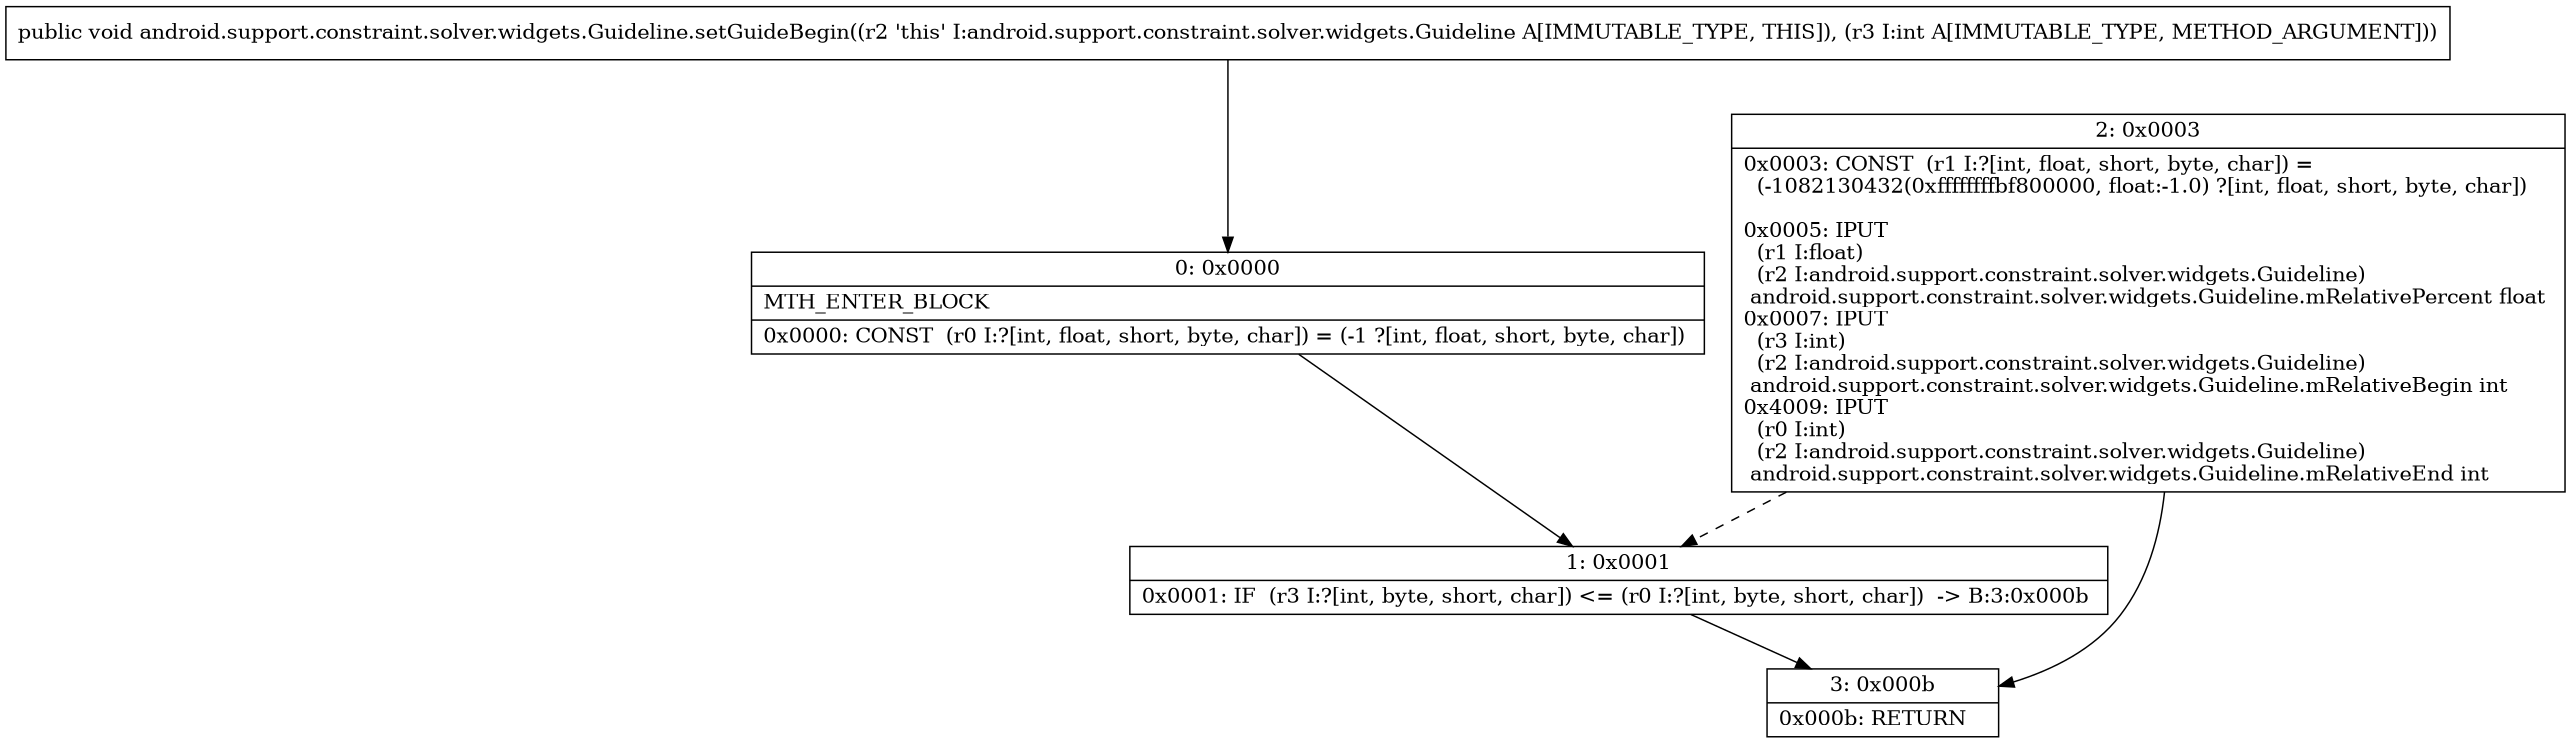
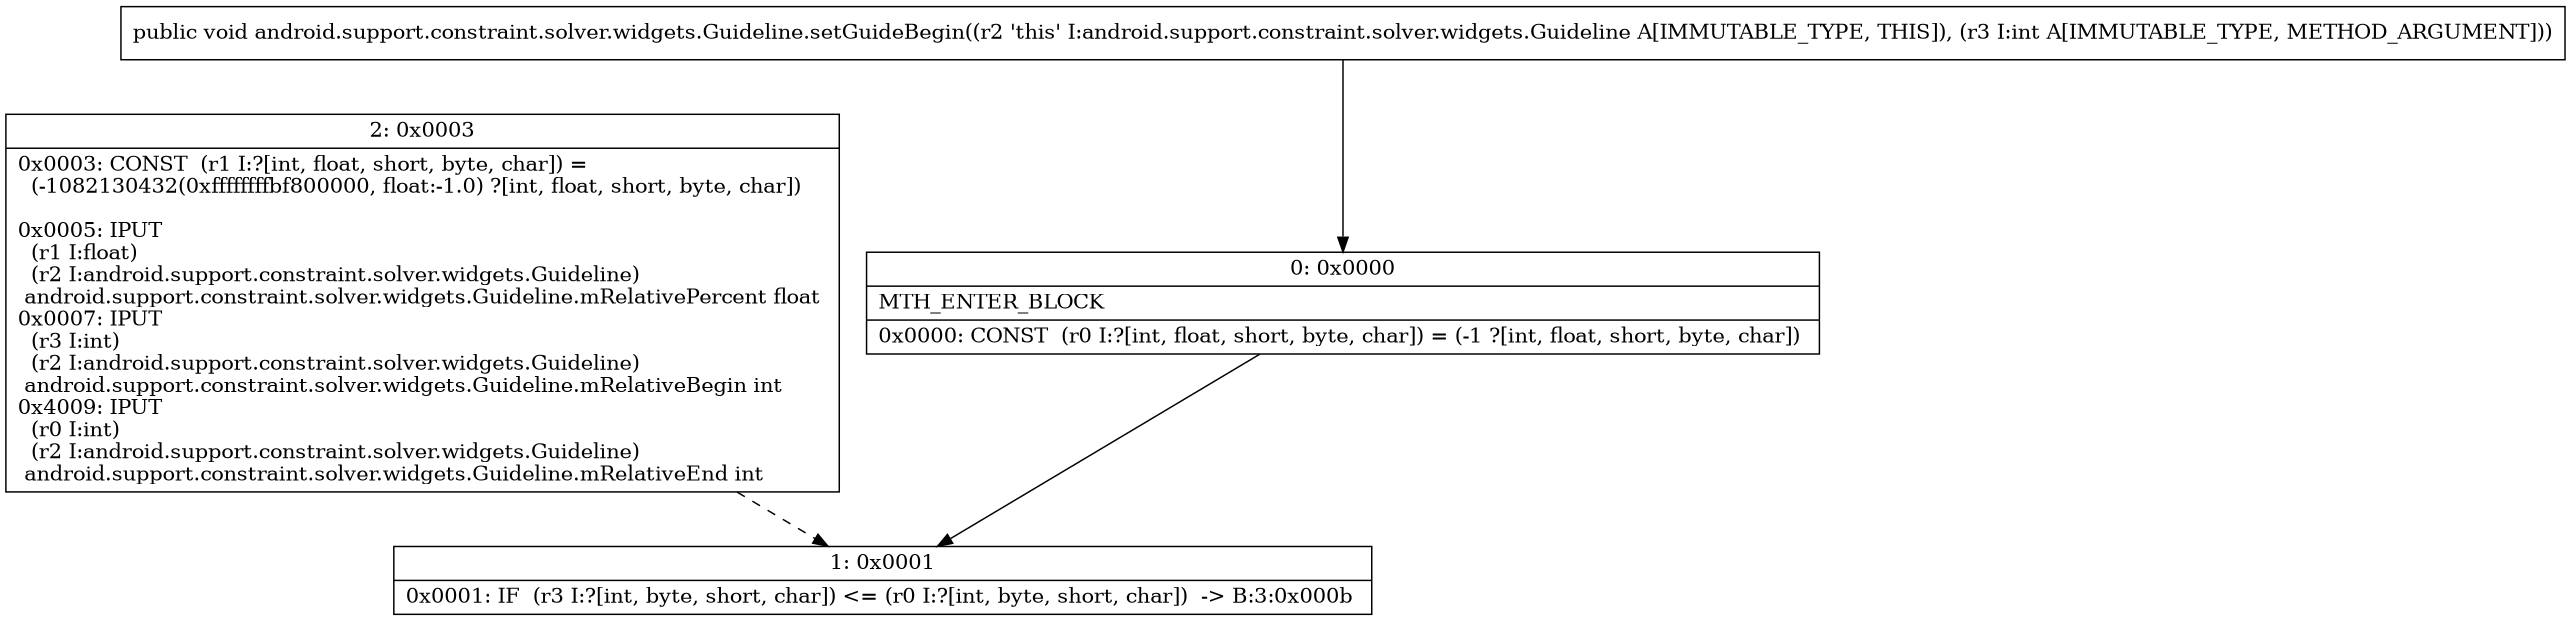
(1883, 703) -> none
